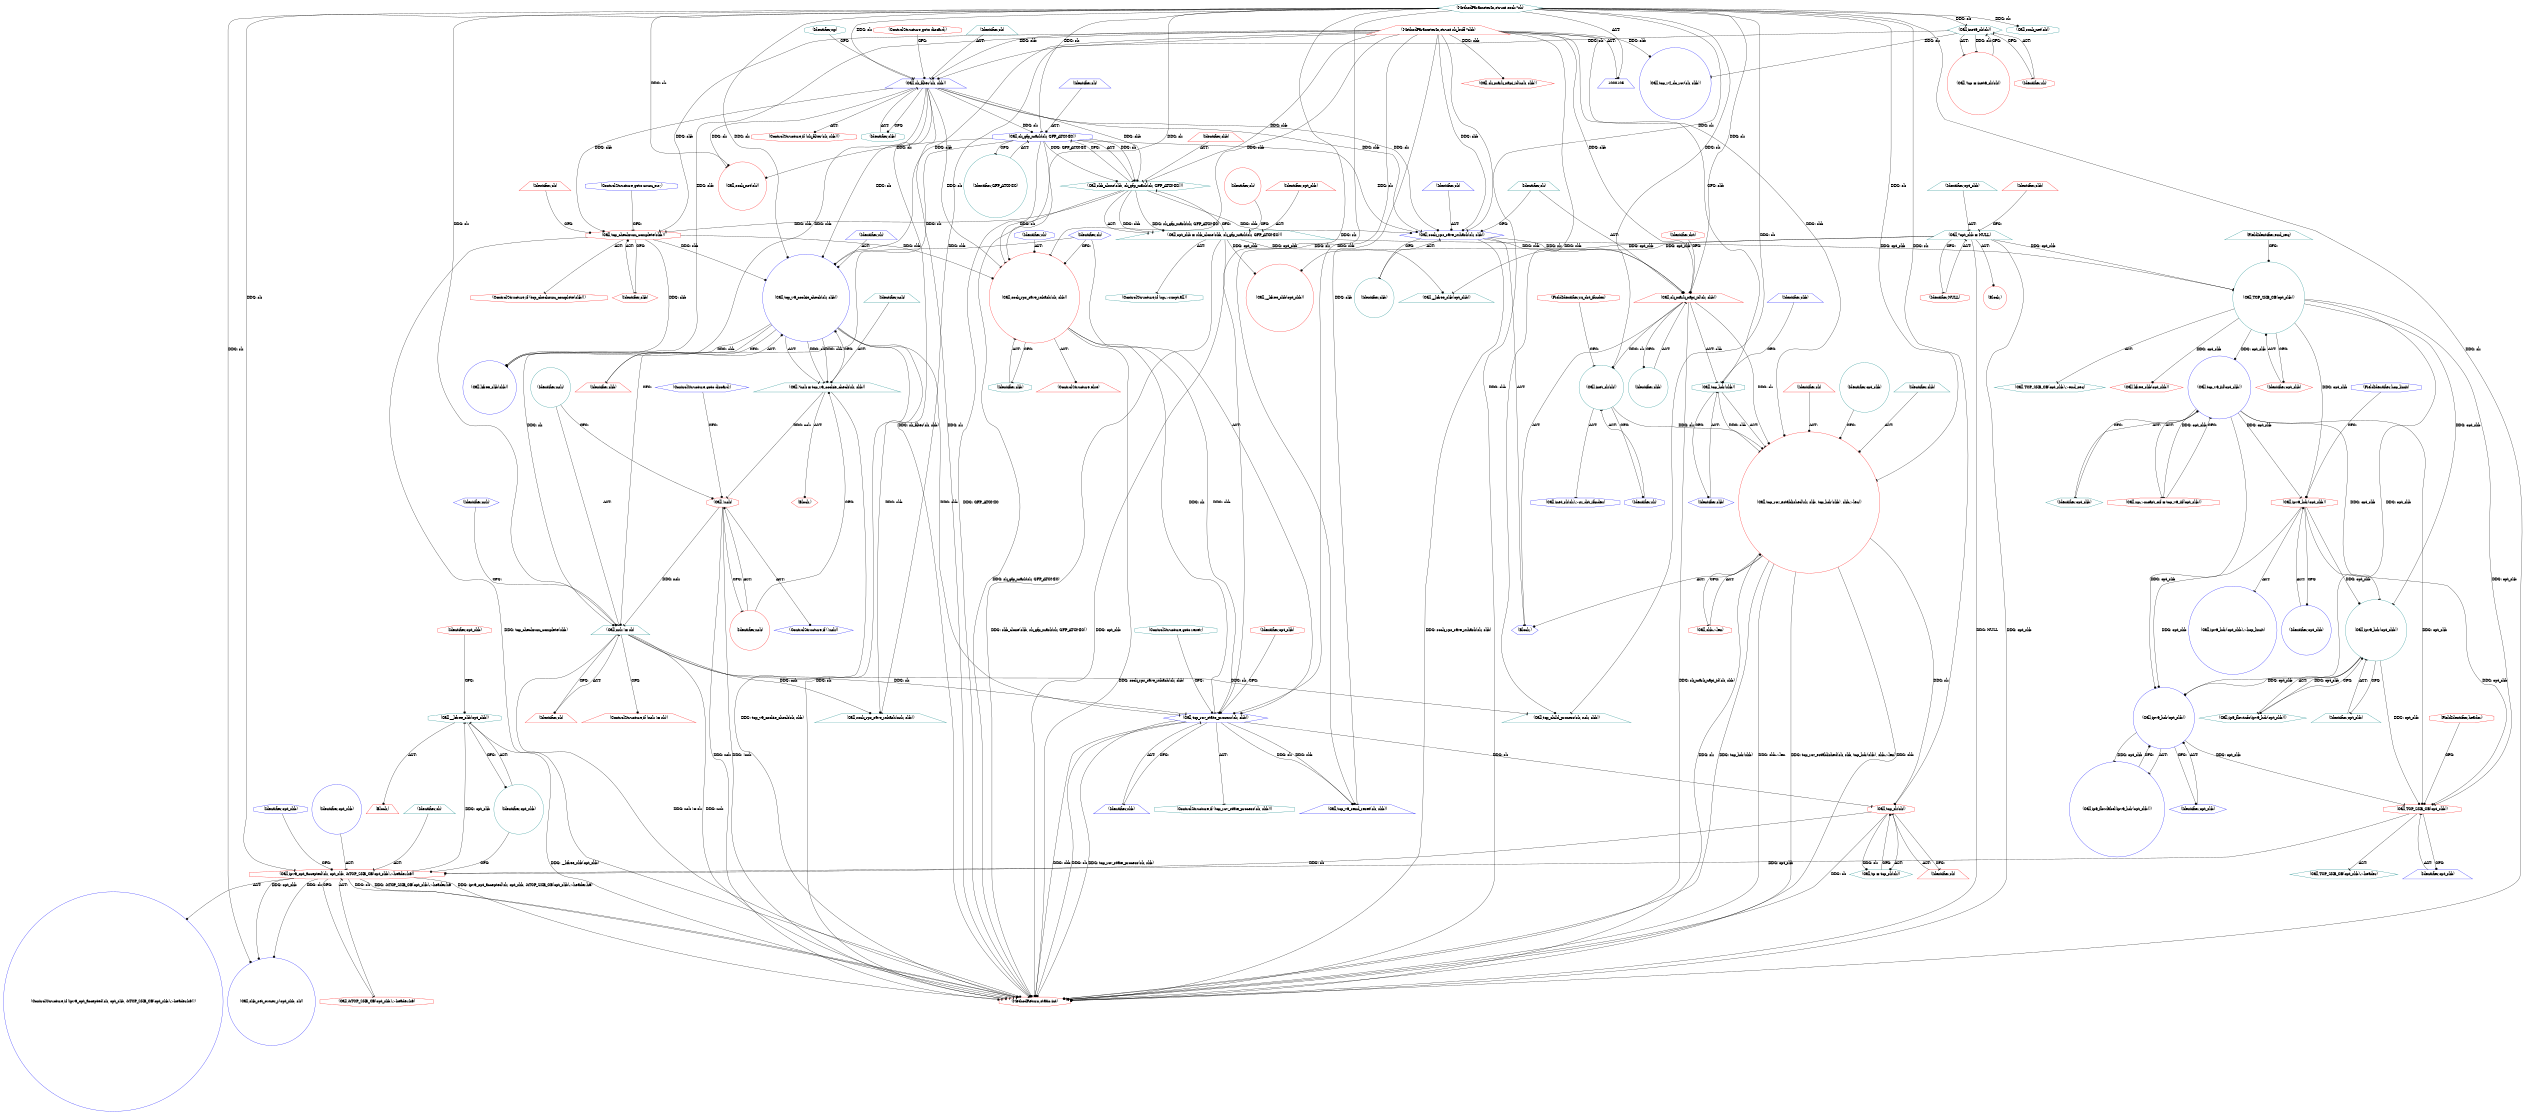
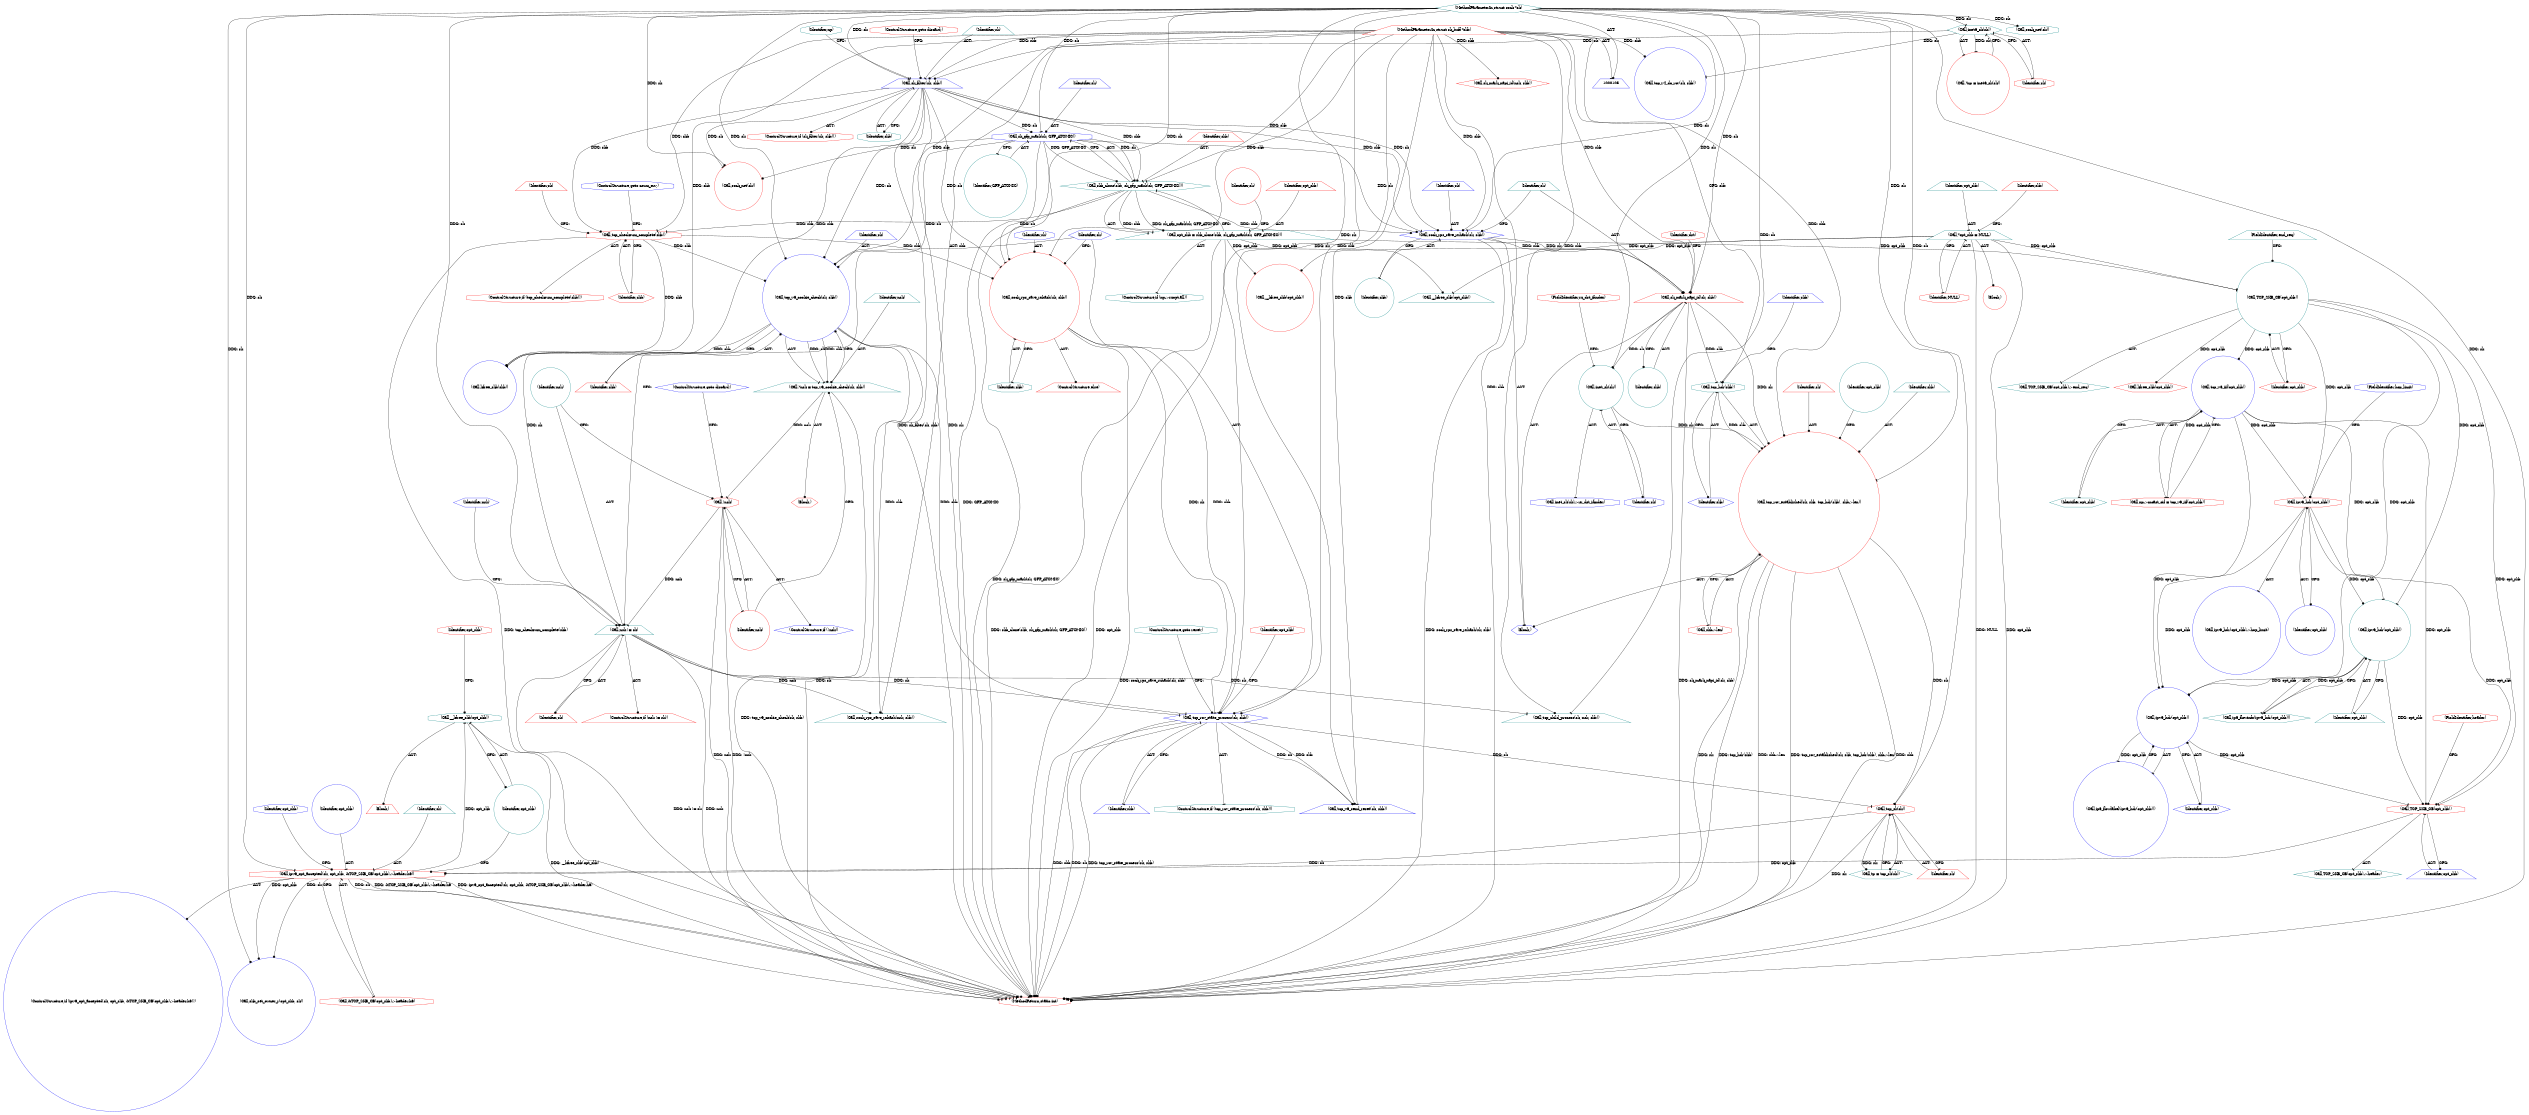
(957, 246) -> (957, 246)
(1714, 349) -> (1714, 349)
(636, 681) -> (638, 681)
